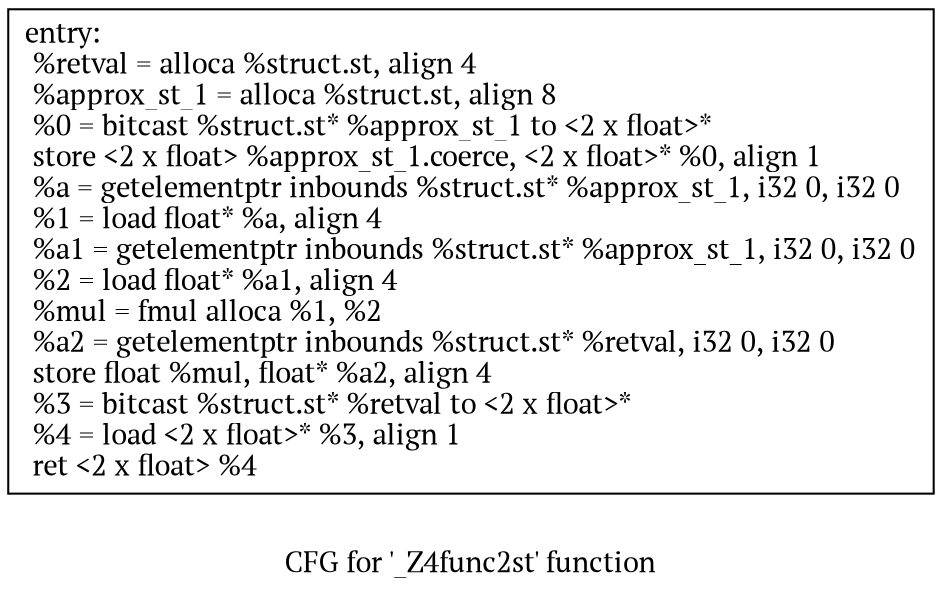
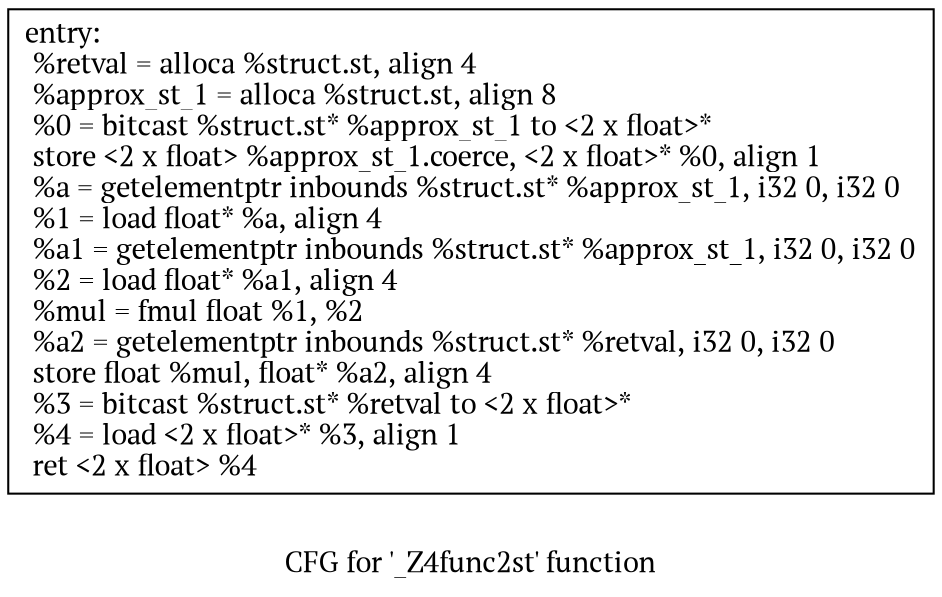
(204, 312) -> (195, 312)
